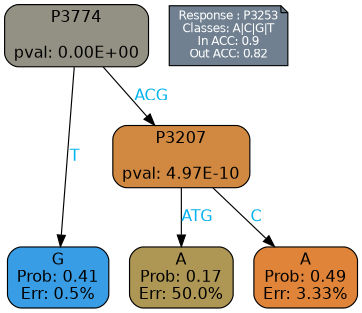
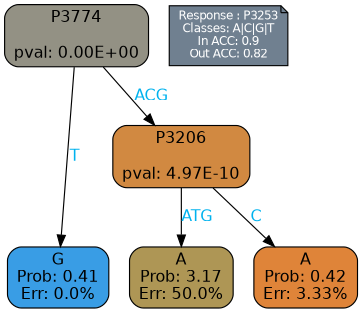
(181, 157) -> (181, 157)
(58, 277) -> (58, 277)
(181, 277) -> (181, 277)
(306, 277) -> (306, 277)
